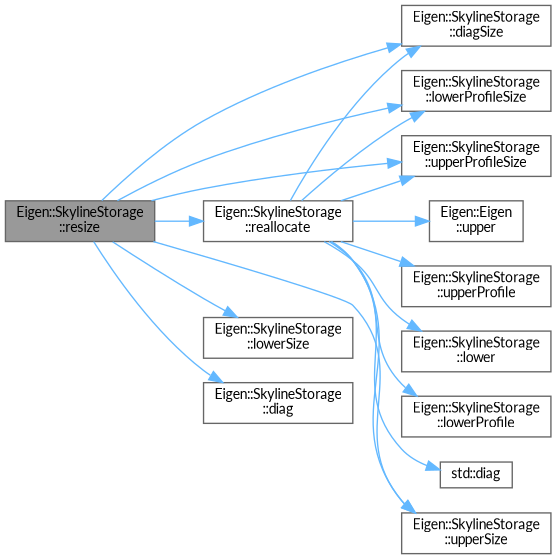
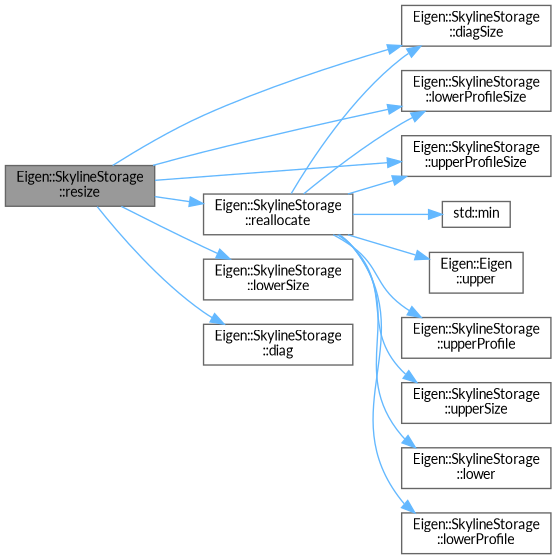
(354, 307) -> none
(476, 475) -> (476, 214)
